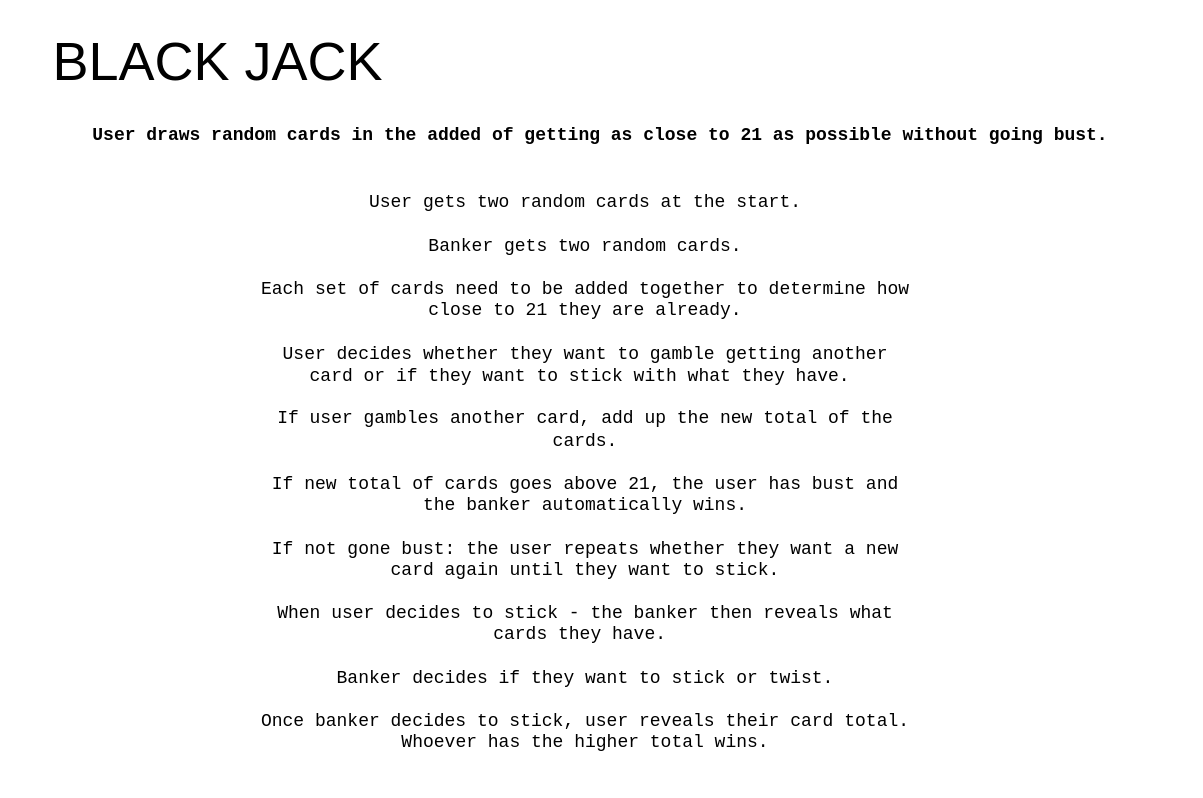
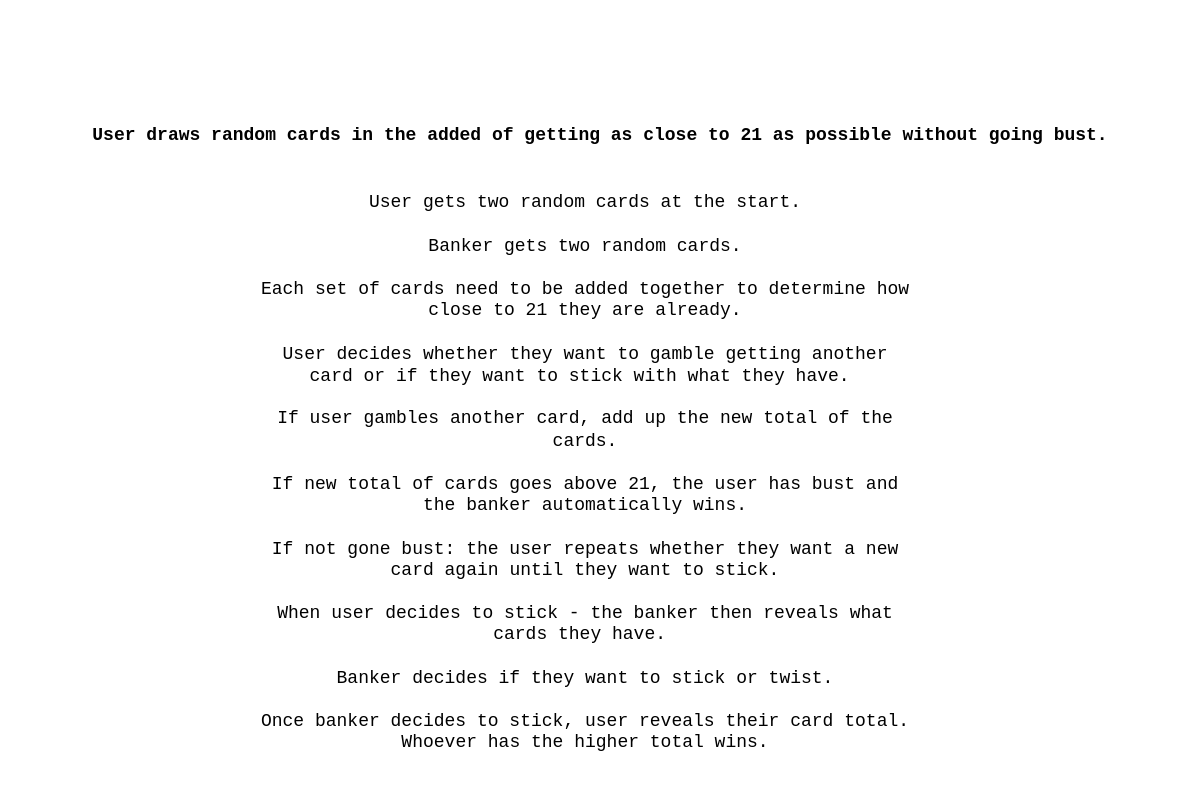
(218, 61) -> none
